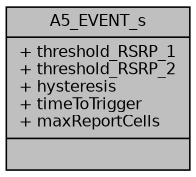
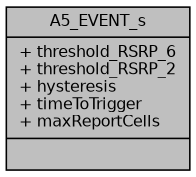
(98, 52) -> (98, 52)
